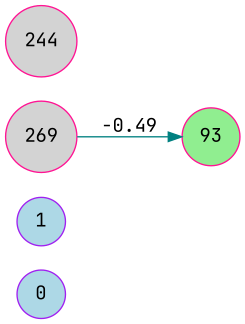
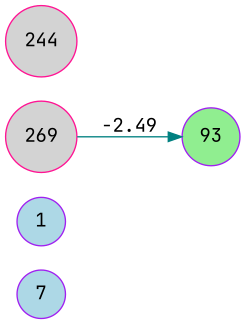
(130, 127) -> (130, 127)
(211, 137) -> (211, 137)
(41, 294) -> (41, 294)
